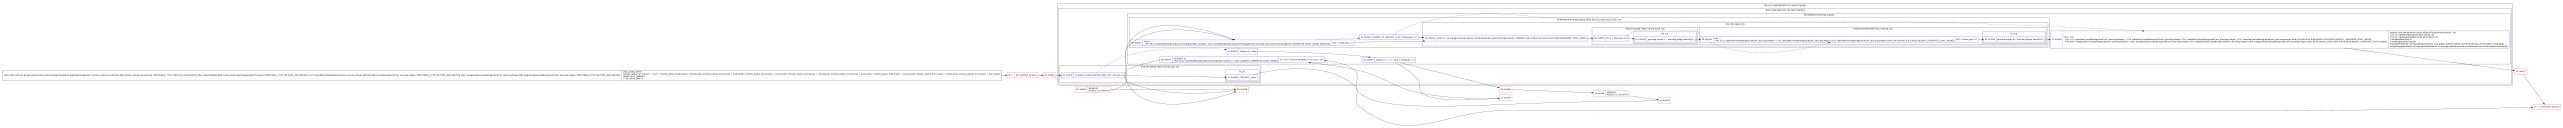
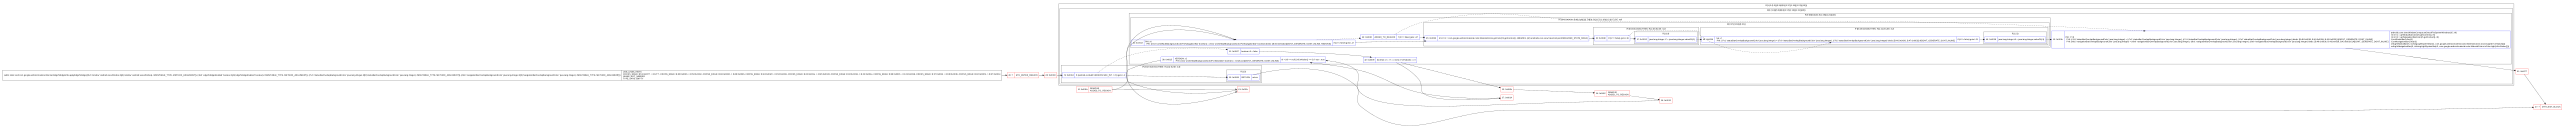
(1026, 75) -> (1027, 75)
